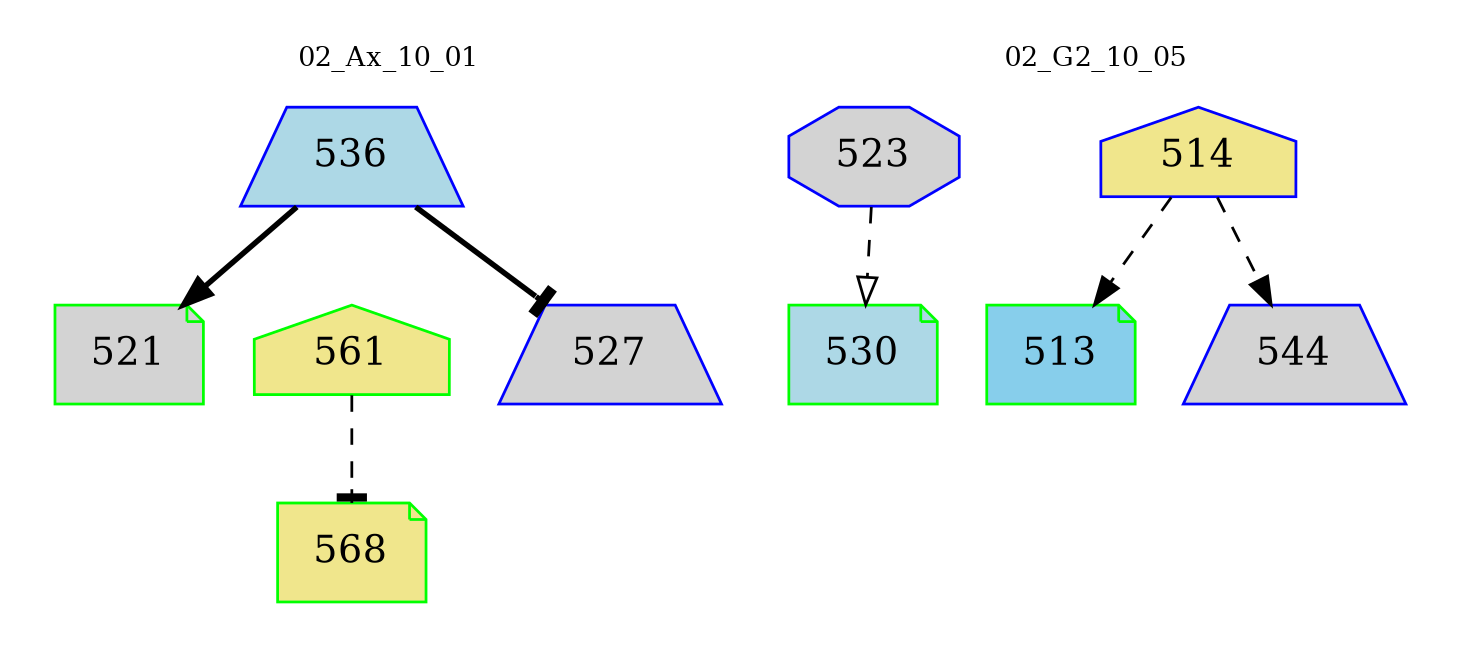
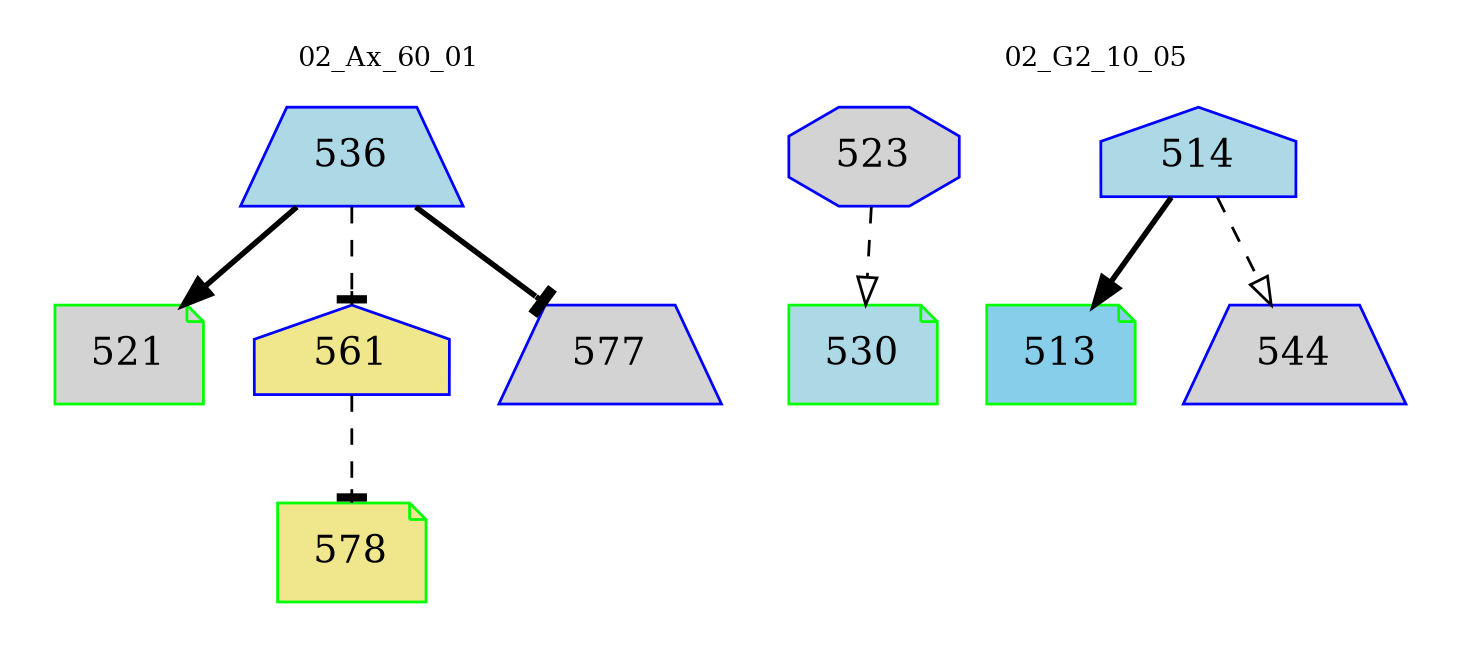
(389, 59) -> (389, 59)
(1198, 157) -> (1198, 157)
(1238, 239) -> (1238, 239)
(1141, 240) -> (1141, 240)
none -> (352, 249)
(352, 355) -> (352, 355)
(610, 355) -> (610, 355)
(352, 552) -> (352, 552)
